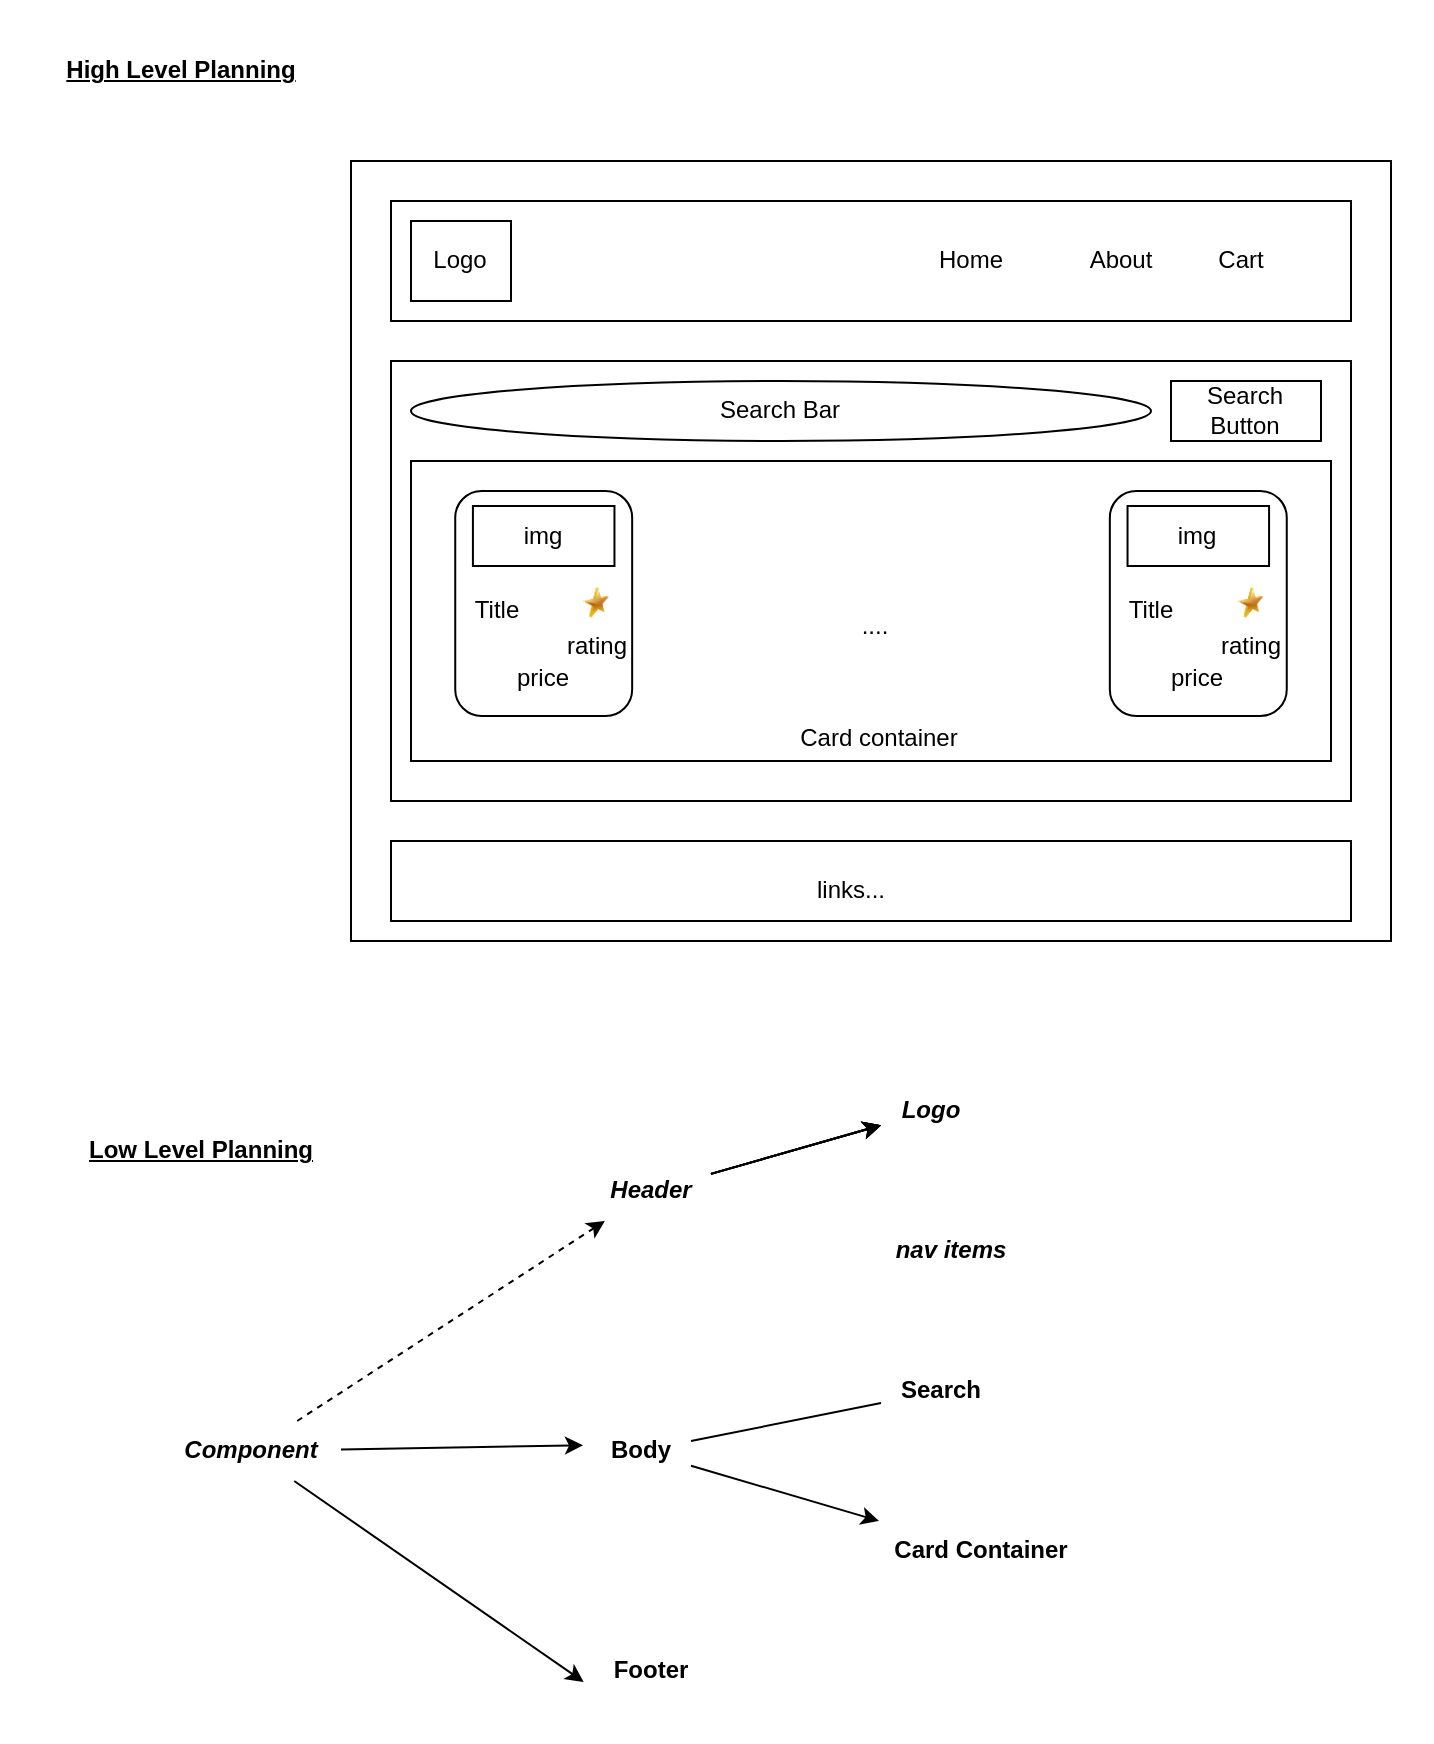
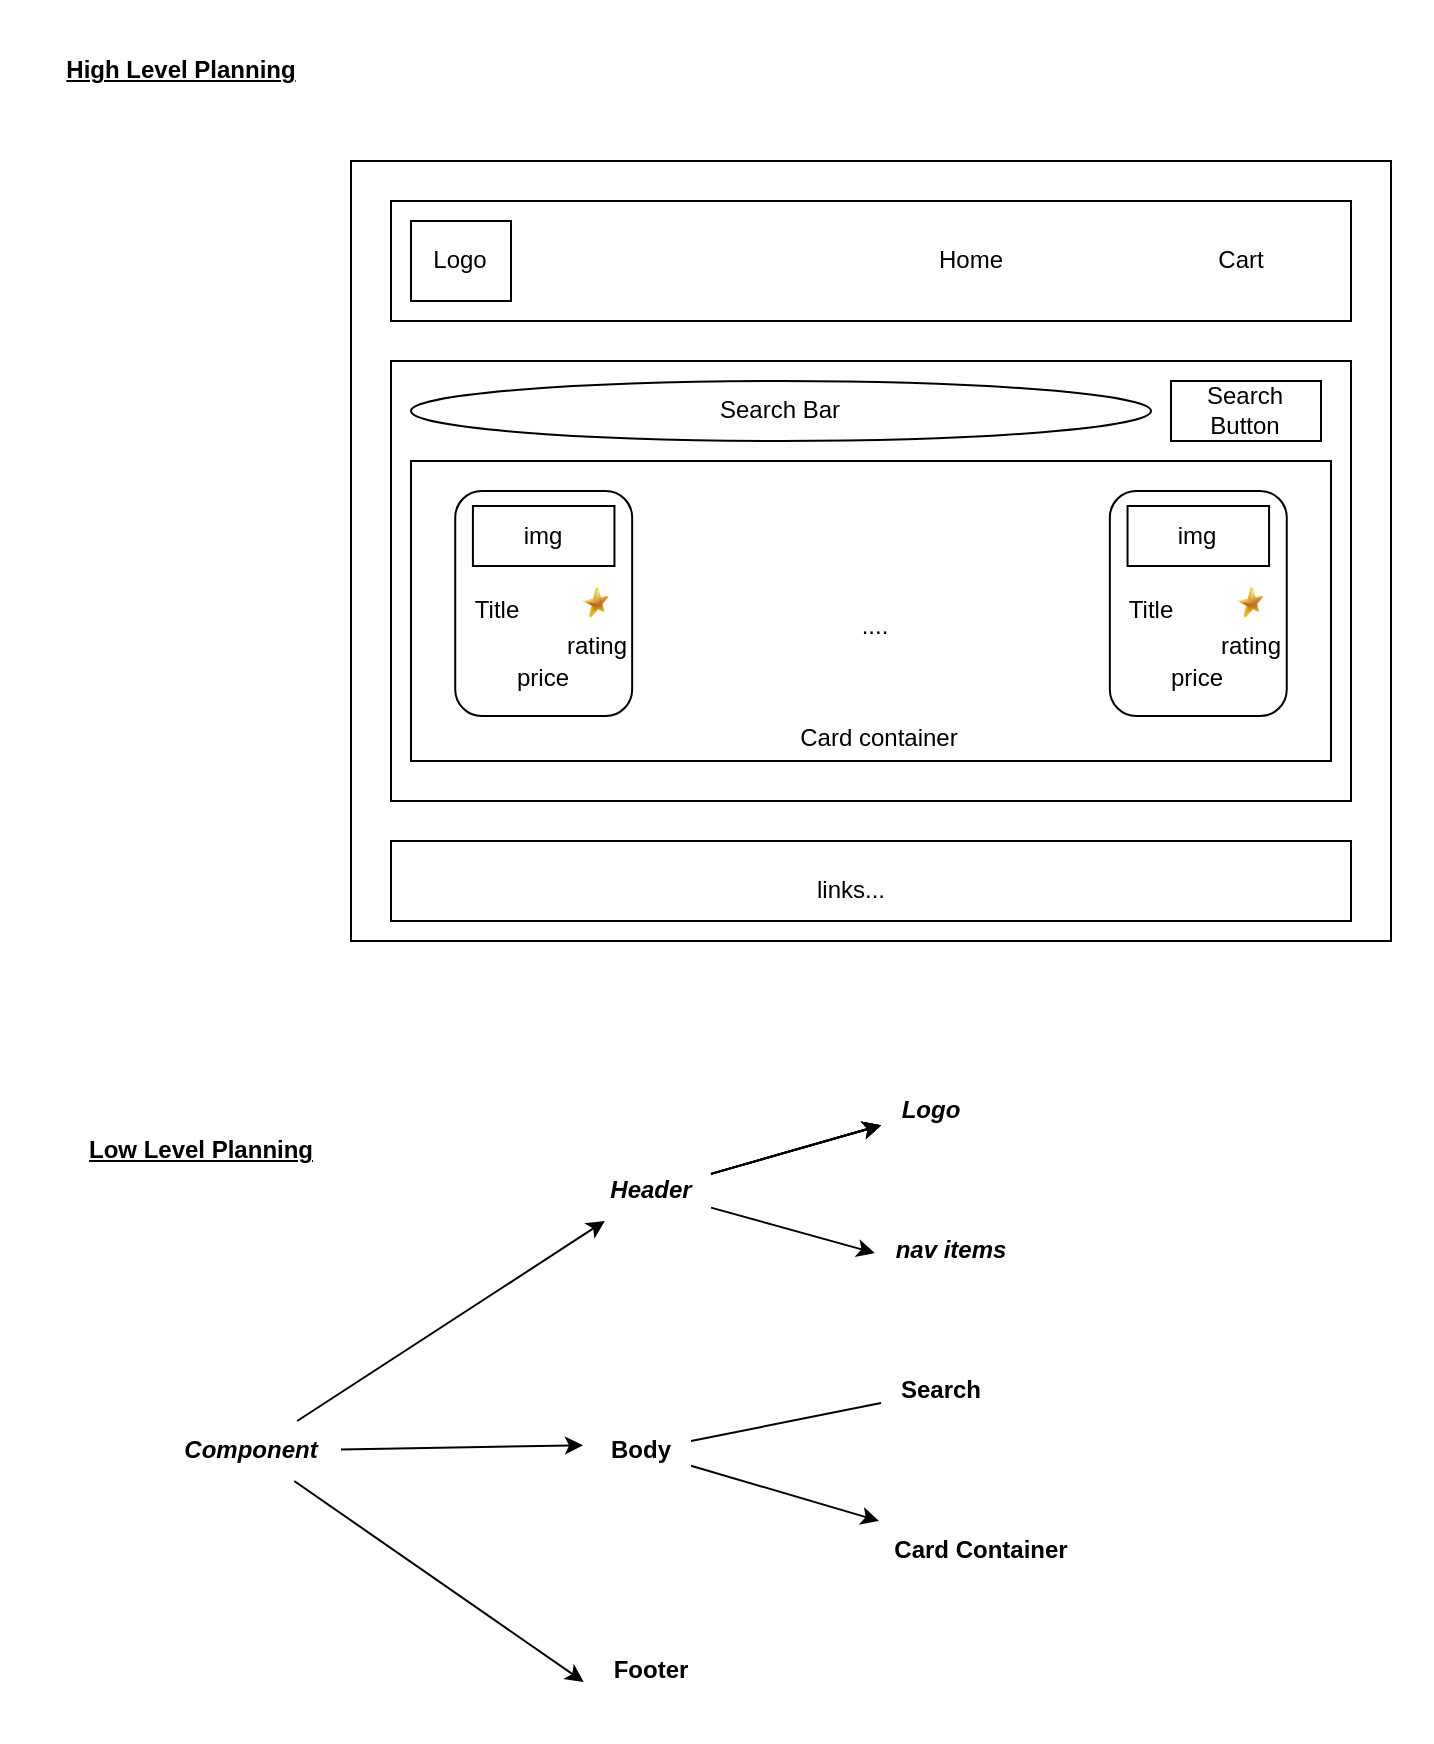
(1121, 261) -> none
none -> (786, 1228)
(445, 1325) -> (445, 1325)
